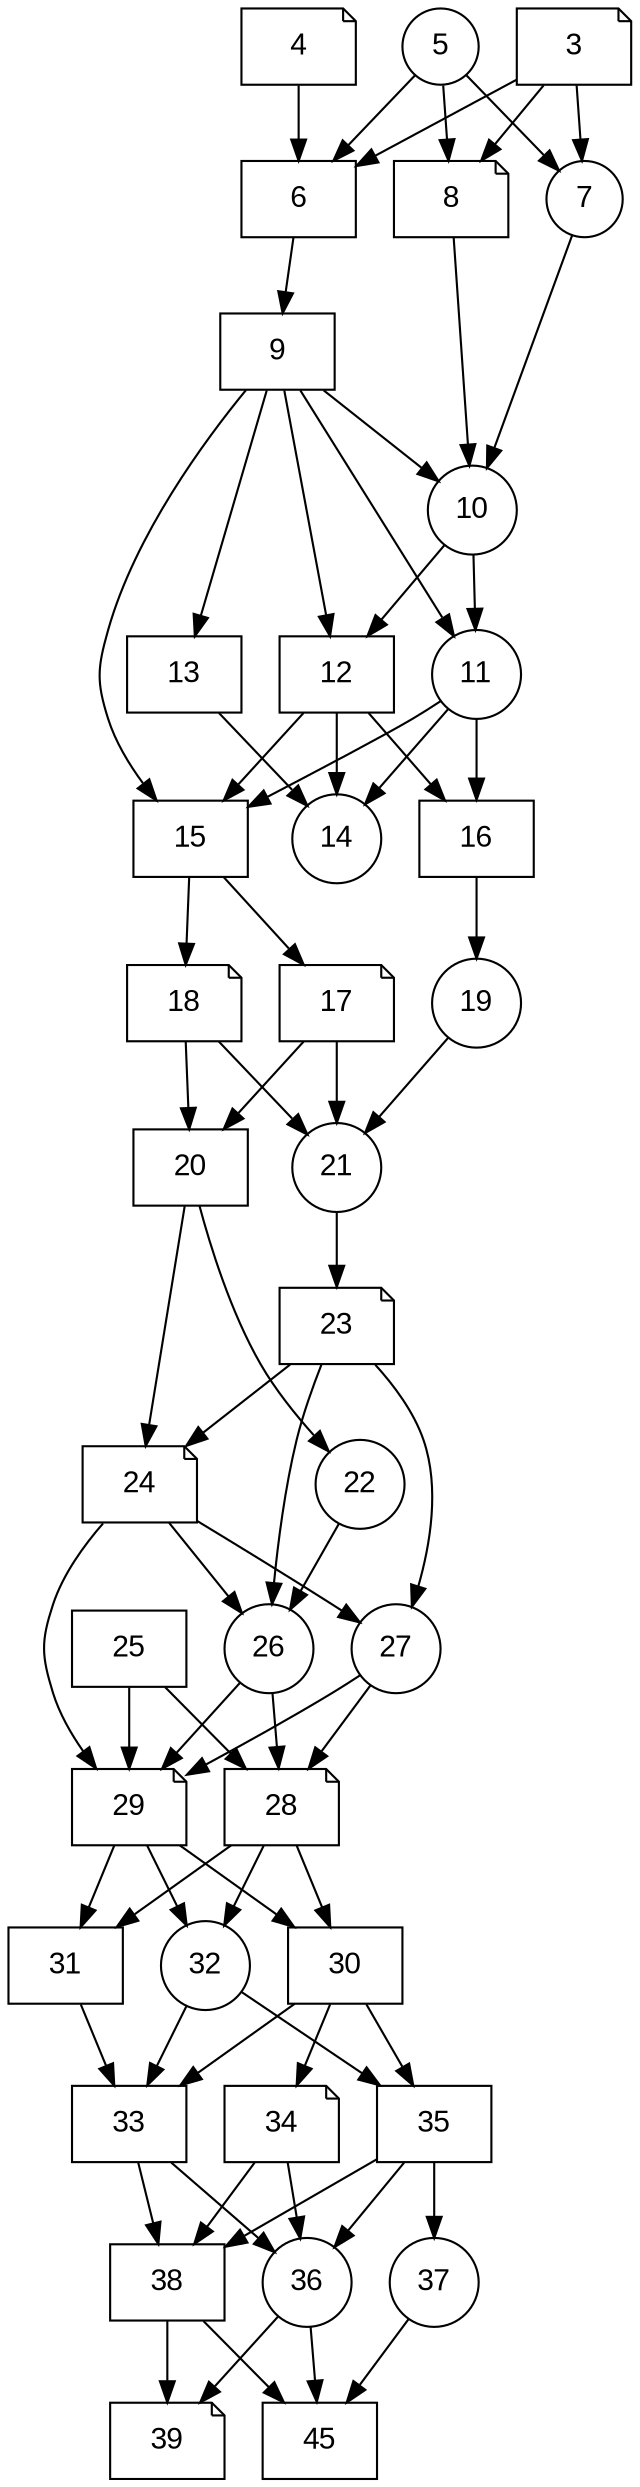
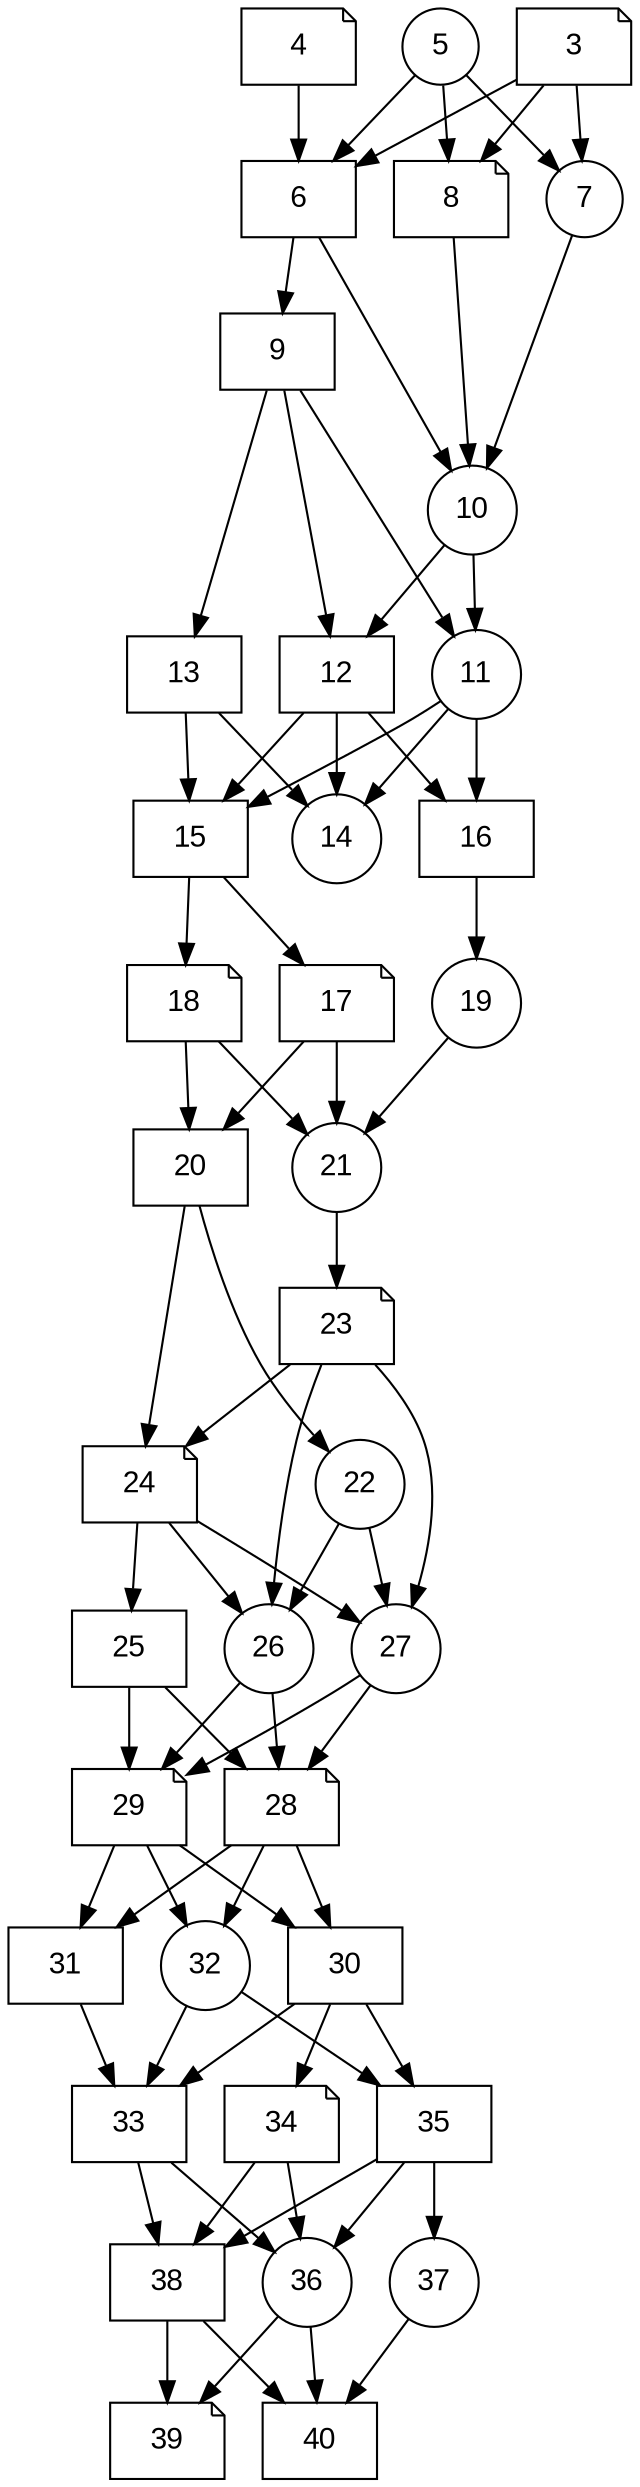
(373, 429) -> (380, 345)
(128, 576) -> (187, 746)
none -> (376, 1556)
(45, 1634) -> (135, 1556)
(320, 2441) -> (320, 2441)
